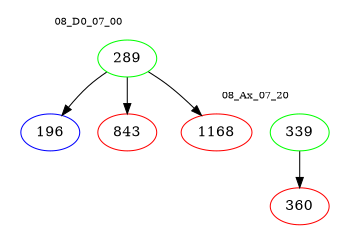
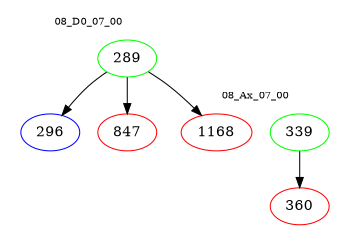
(256, 96) -> (256, 96)
(50, 132) -> (50, 132)
(127, 132) -> (127, 132)
